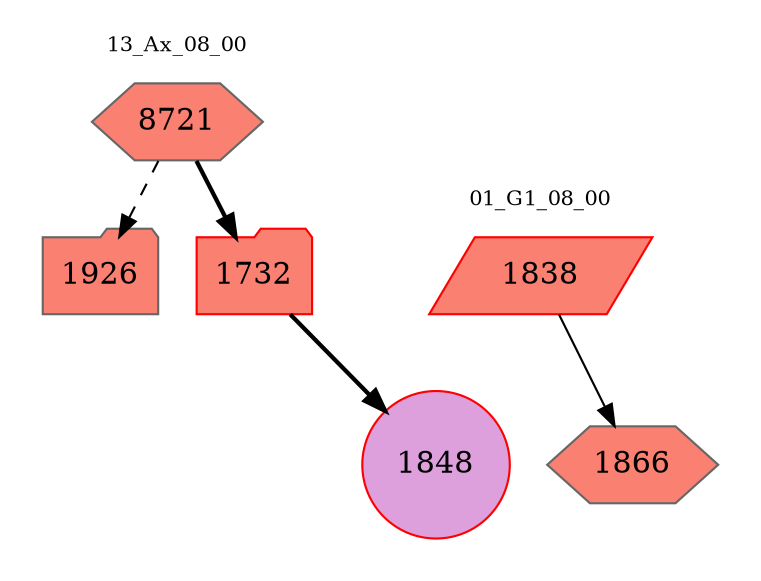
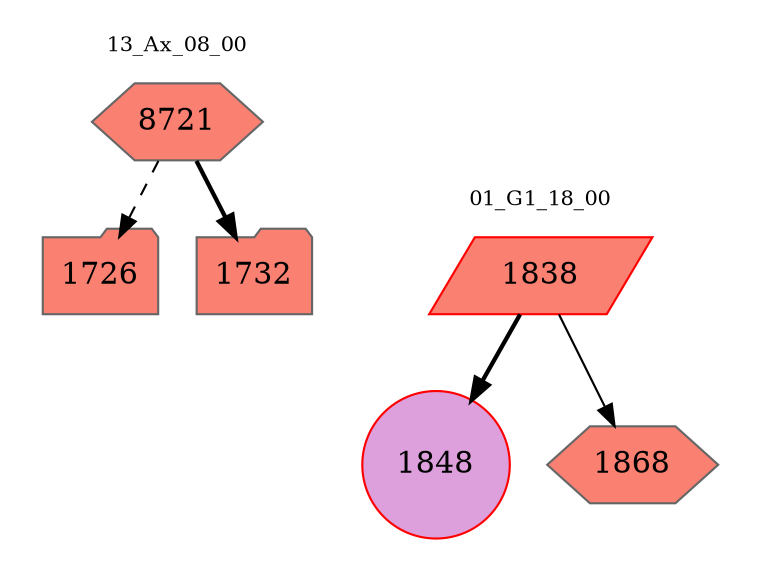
(541, 200) -> (541, 200)
(100, 276) -> (100, 276)
(254, 276) -> (254, 276)
(330, 355) -> (501, 348)
(633, 465) -> (633, 465)
